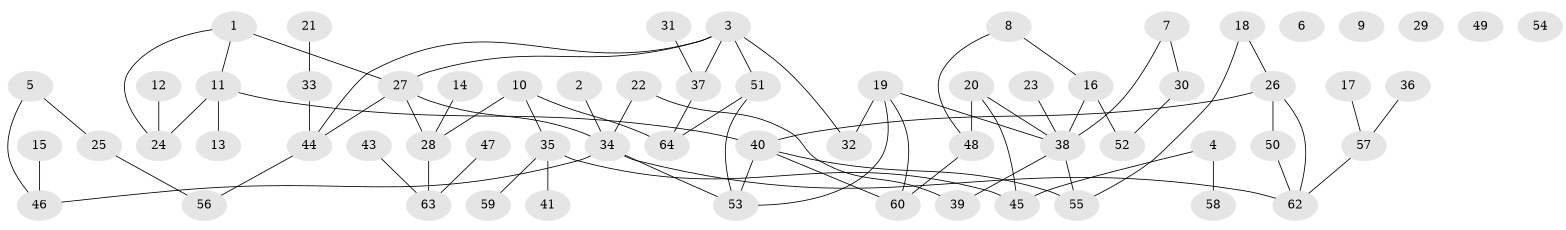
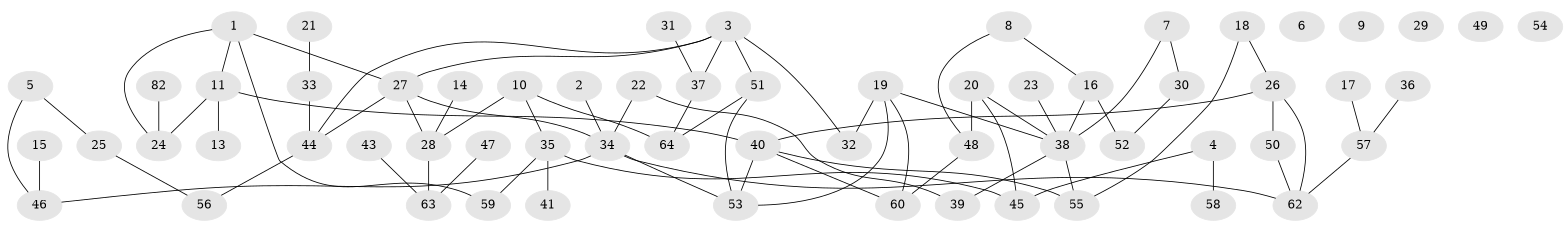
(159, 86) -> (159, 86)
none -> (311, 180)
